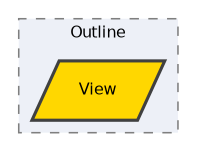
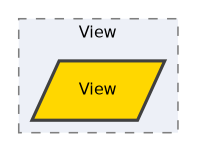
(98, 34) -> (98, 34)
